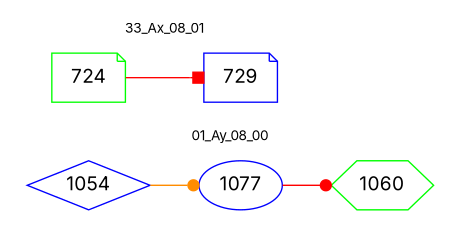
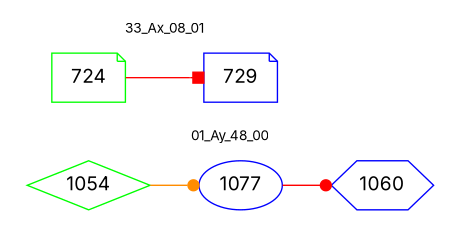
(230, 137) -> (230, 137)
(89, 185) -> (89, 185)
(382, 185) -> (382, 185)
